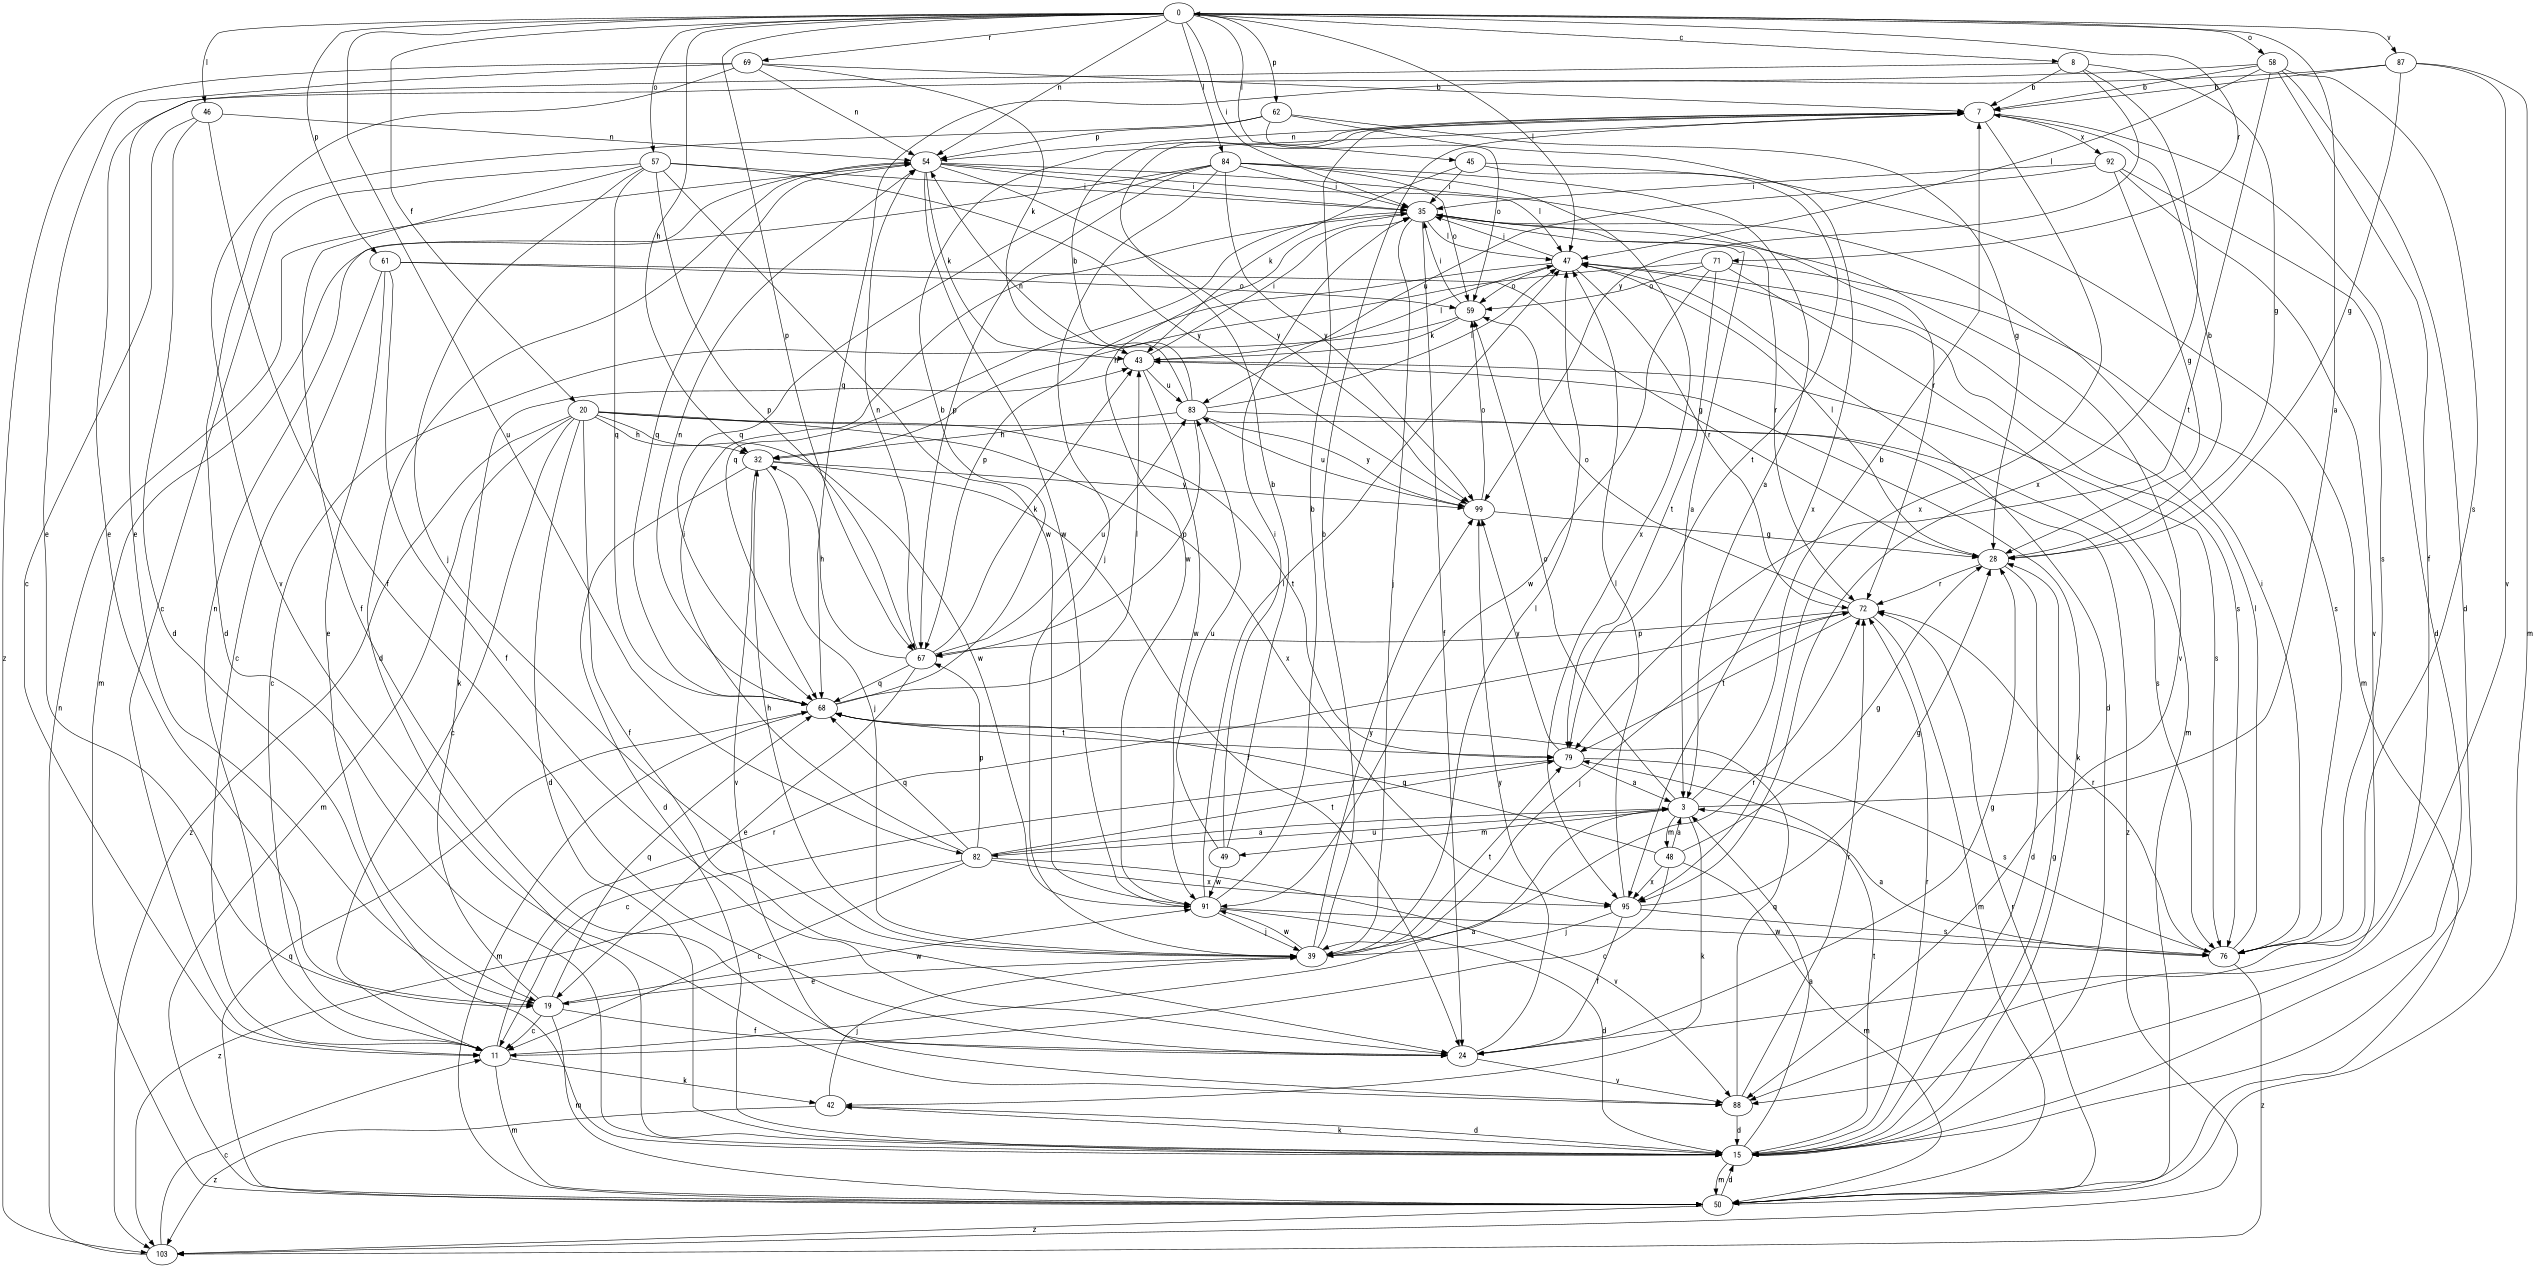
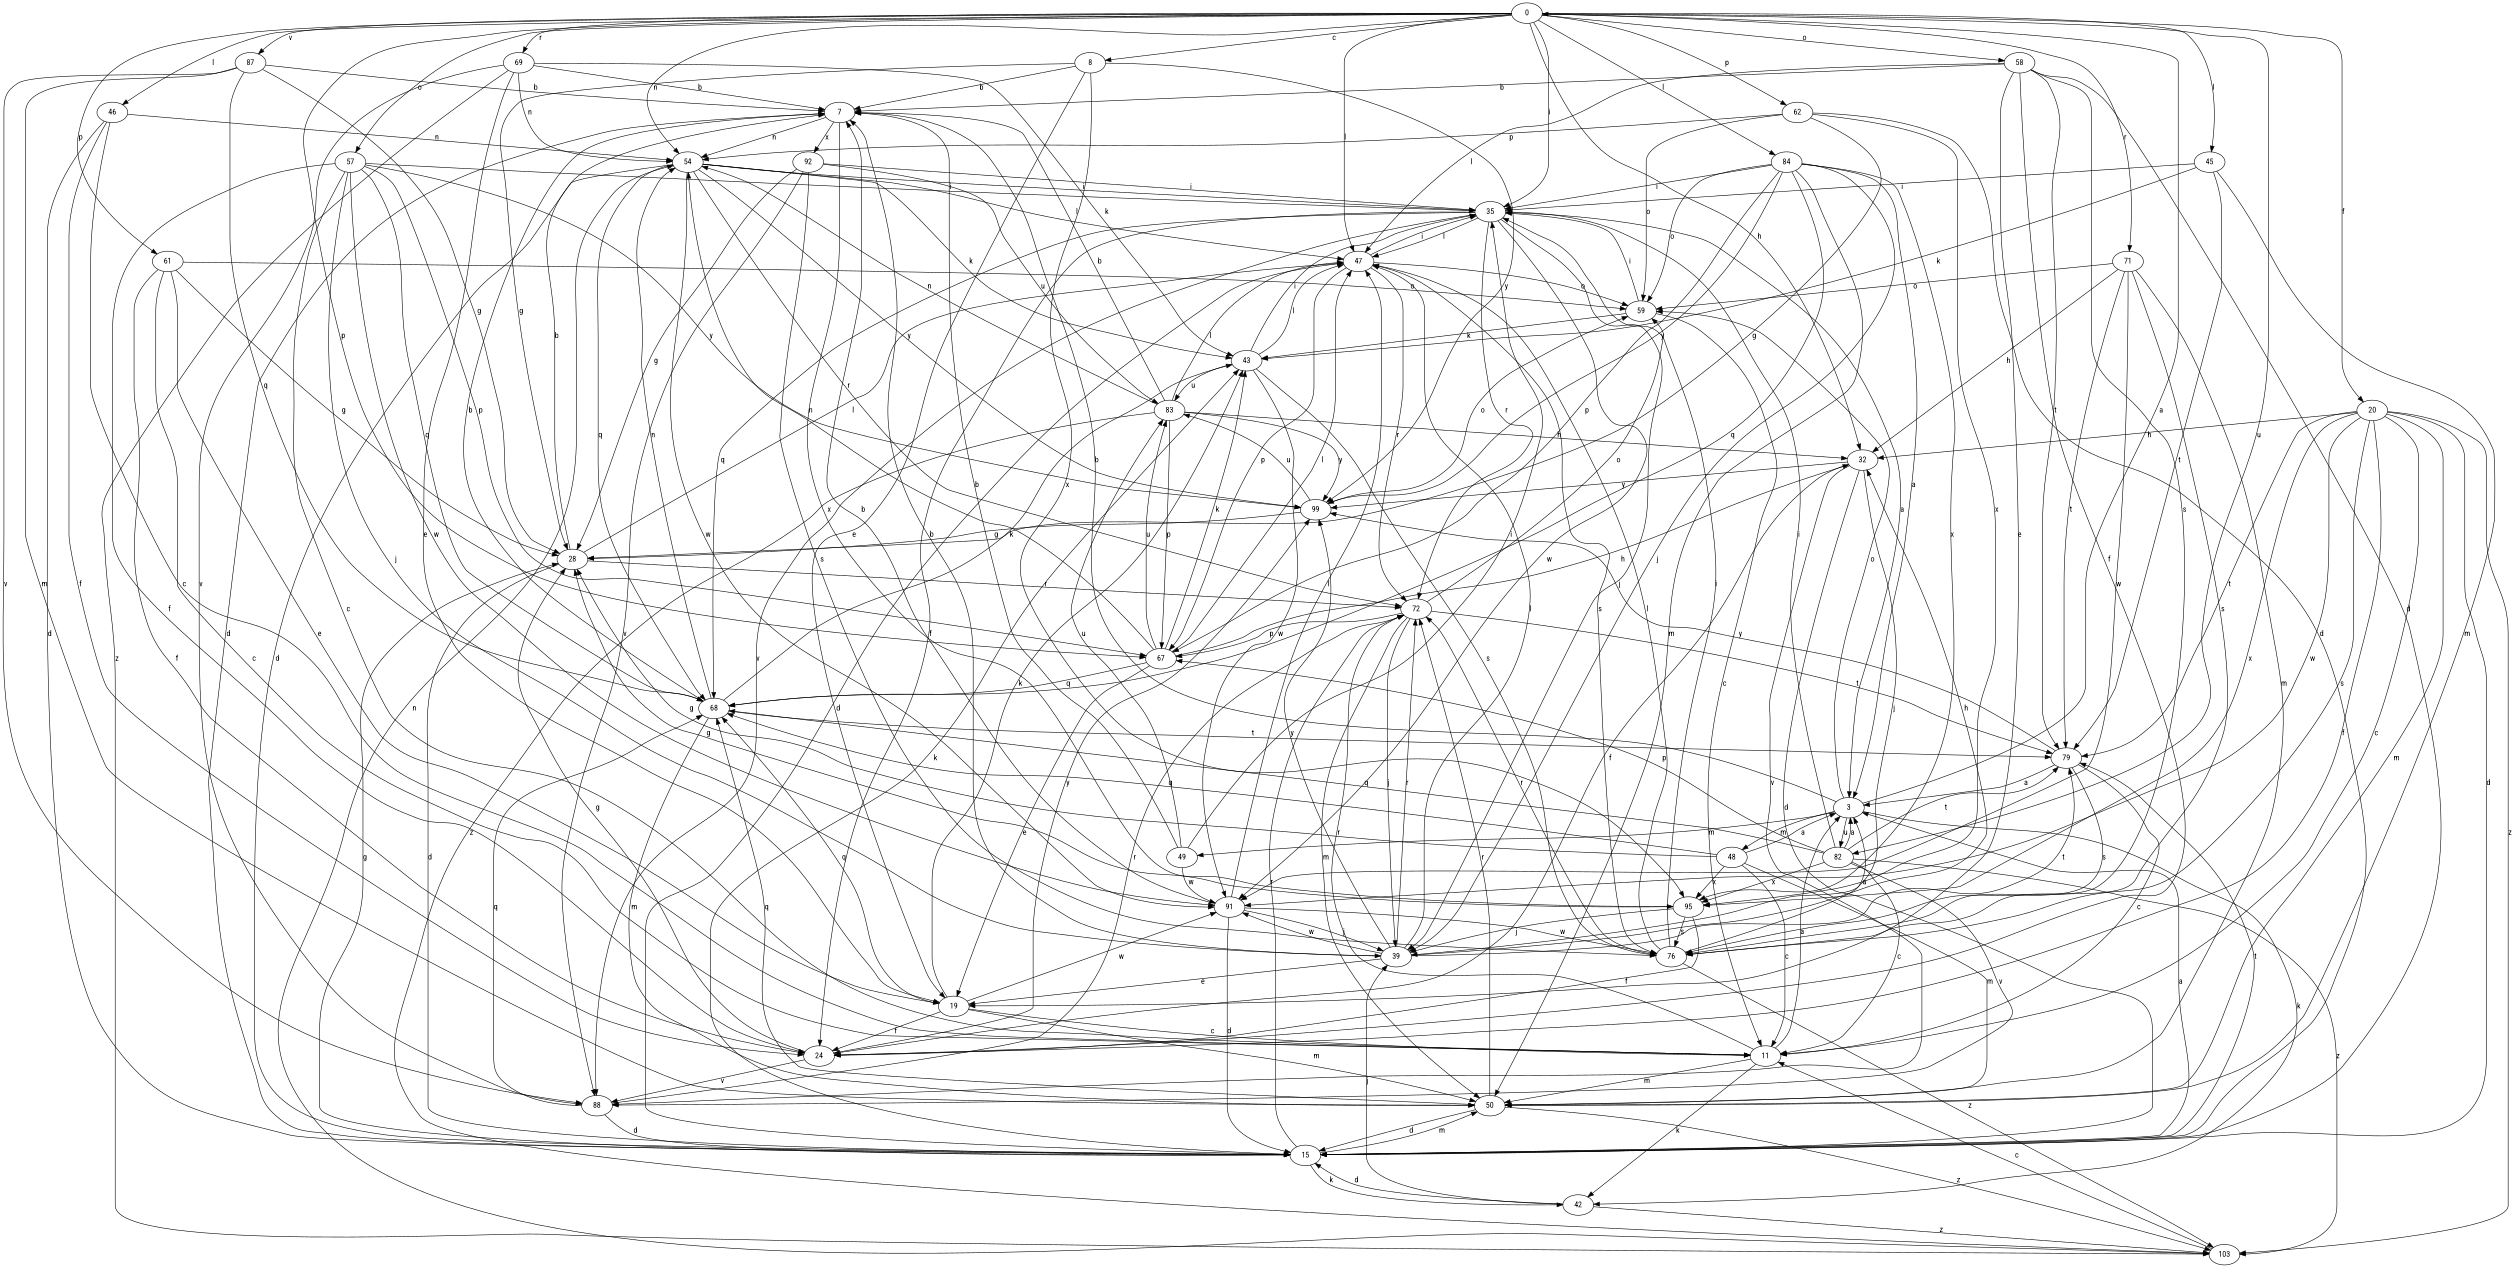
(276, 447) -> none
(1137, 535) -> (1012, 535)
(1613, 585) -> (1304, 482)
